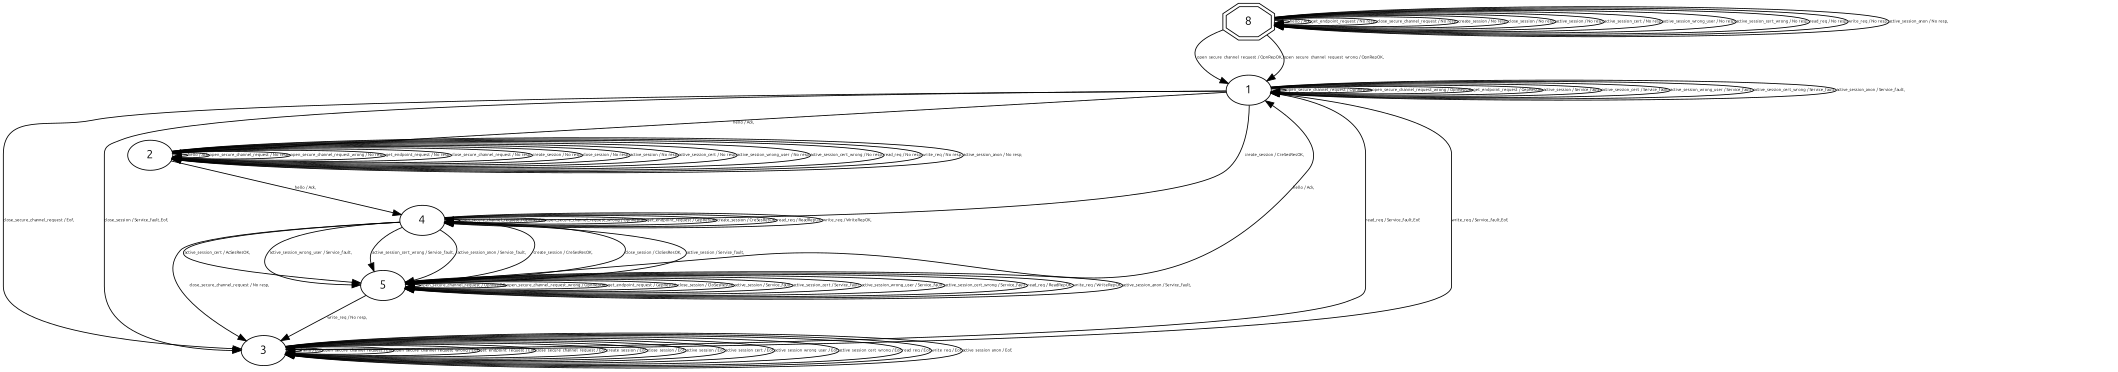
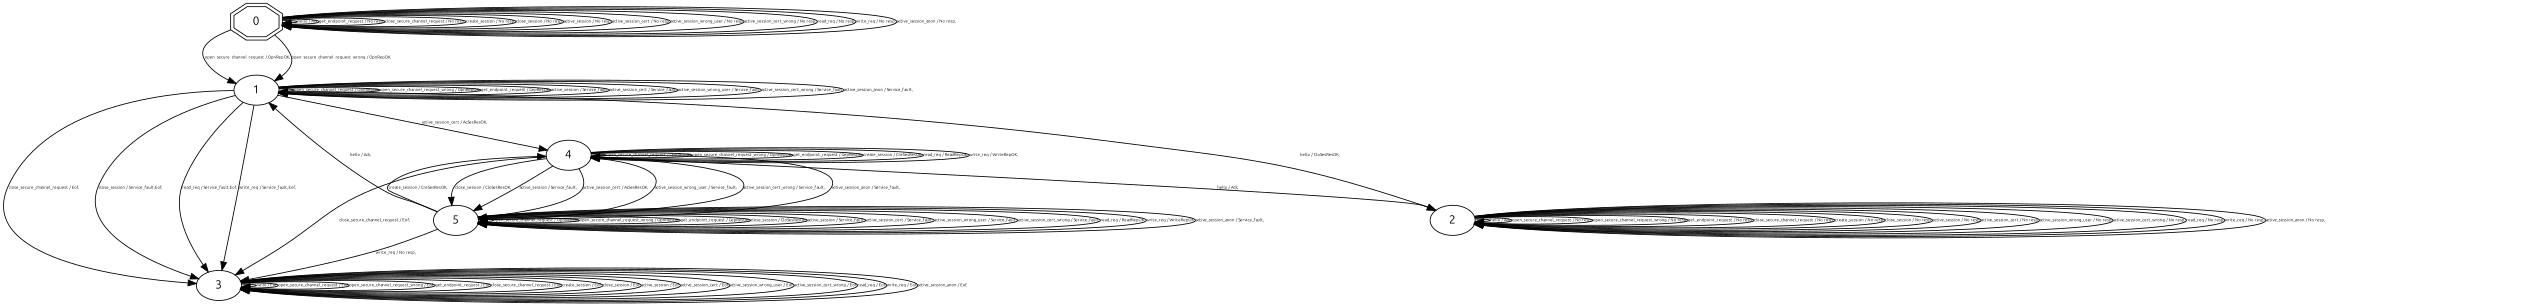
(1249, 22) -> (257, 22)
(744, 123) -> (1320, 155)
(1275, 155) -> (455, 123)
(282, 187) -> (1010, 178)
(230, 285) -> (375, 220)
